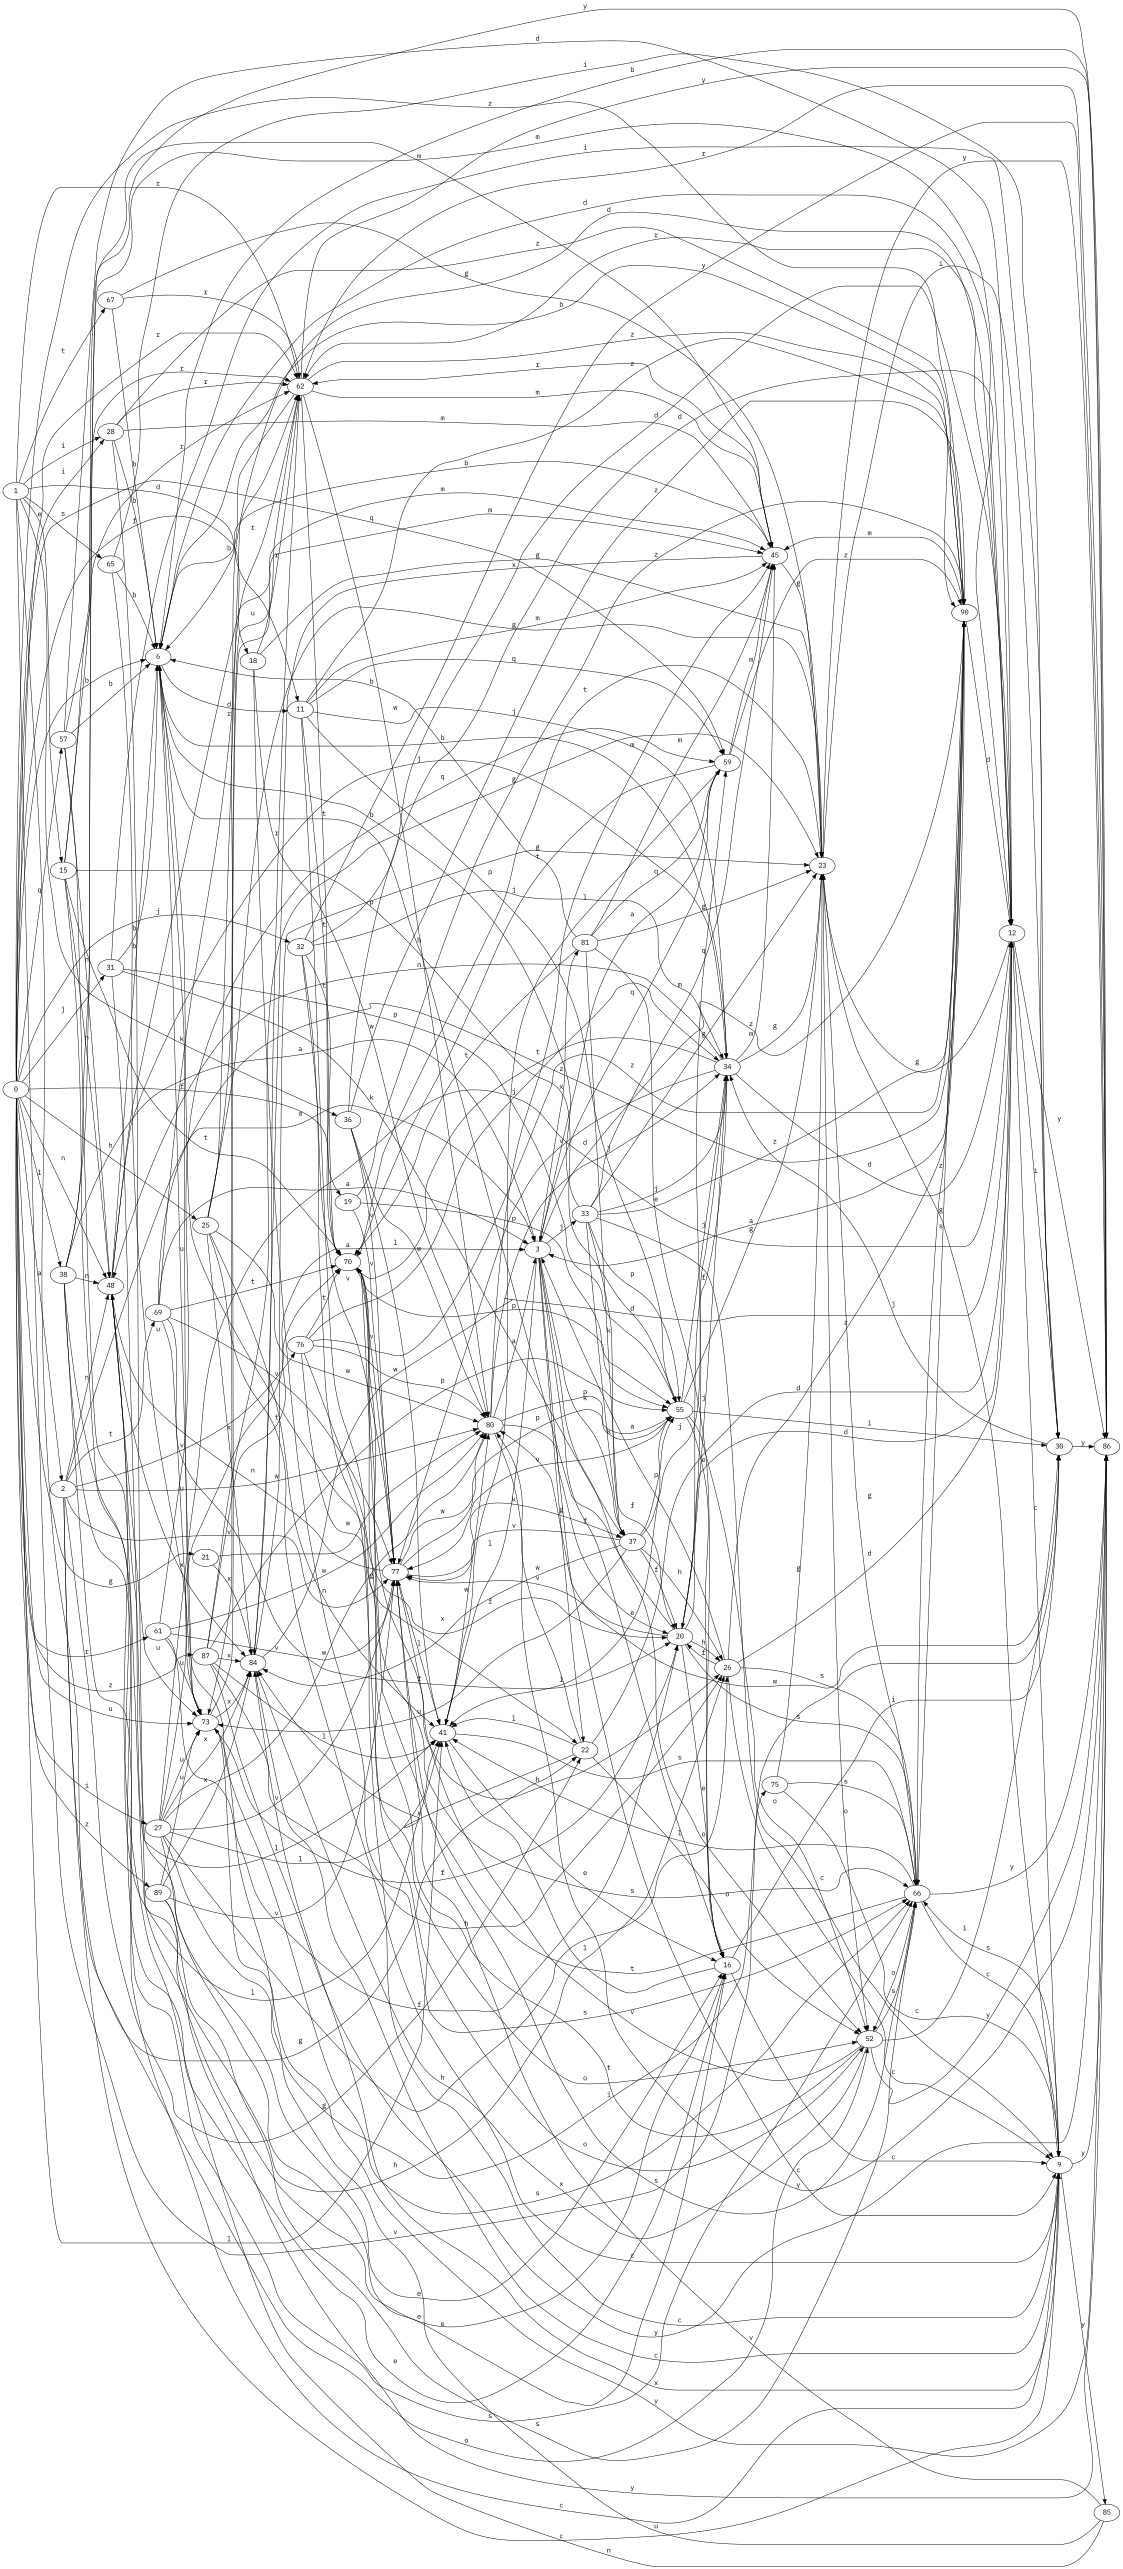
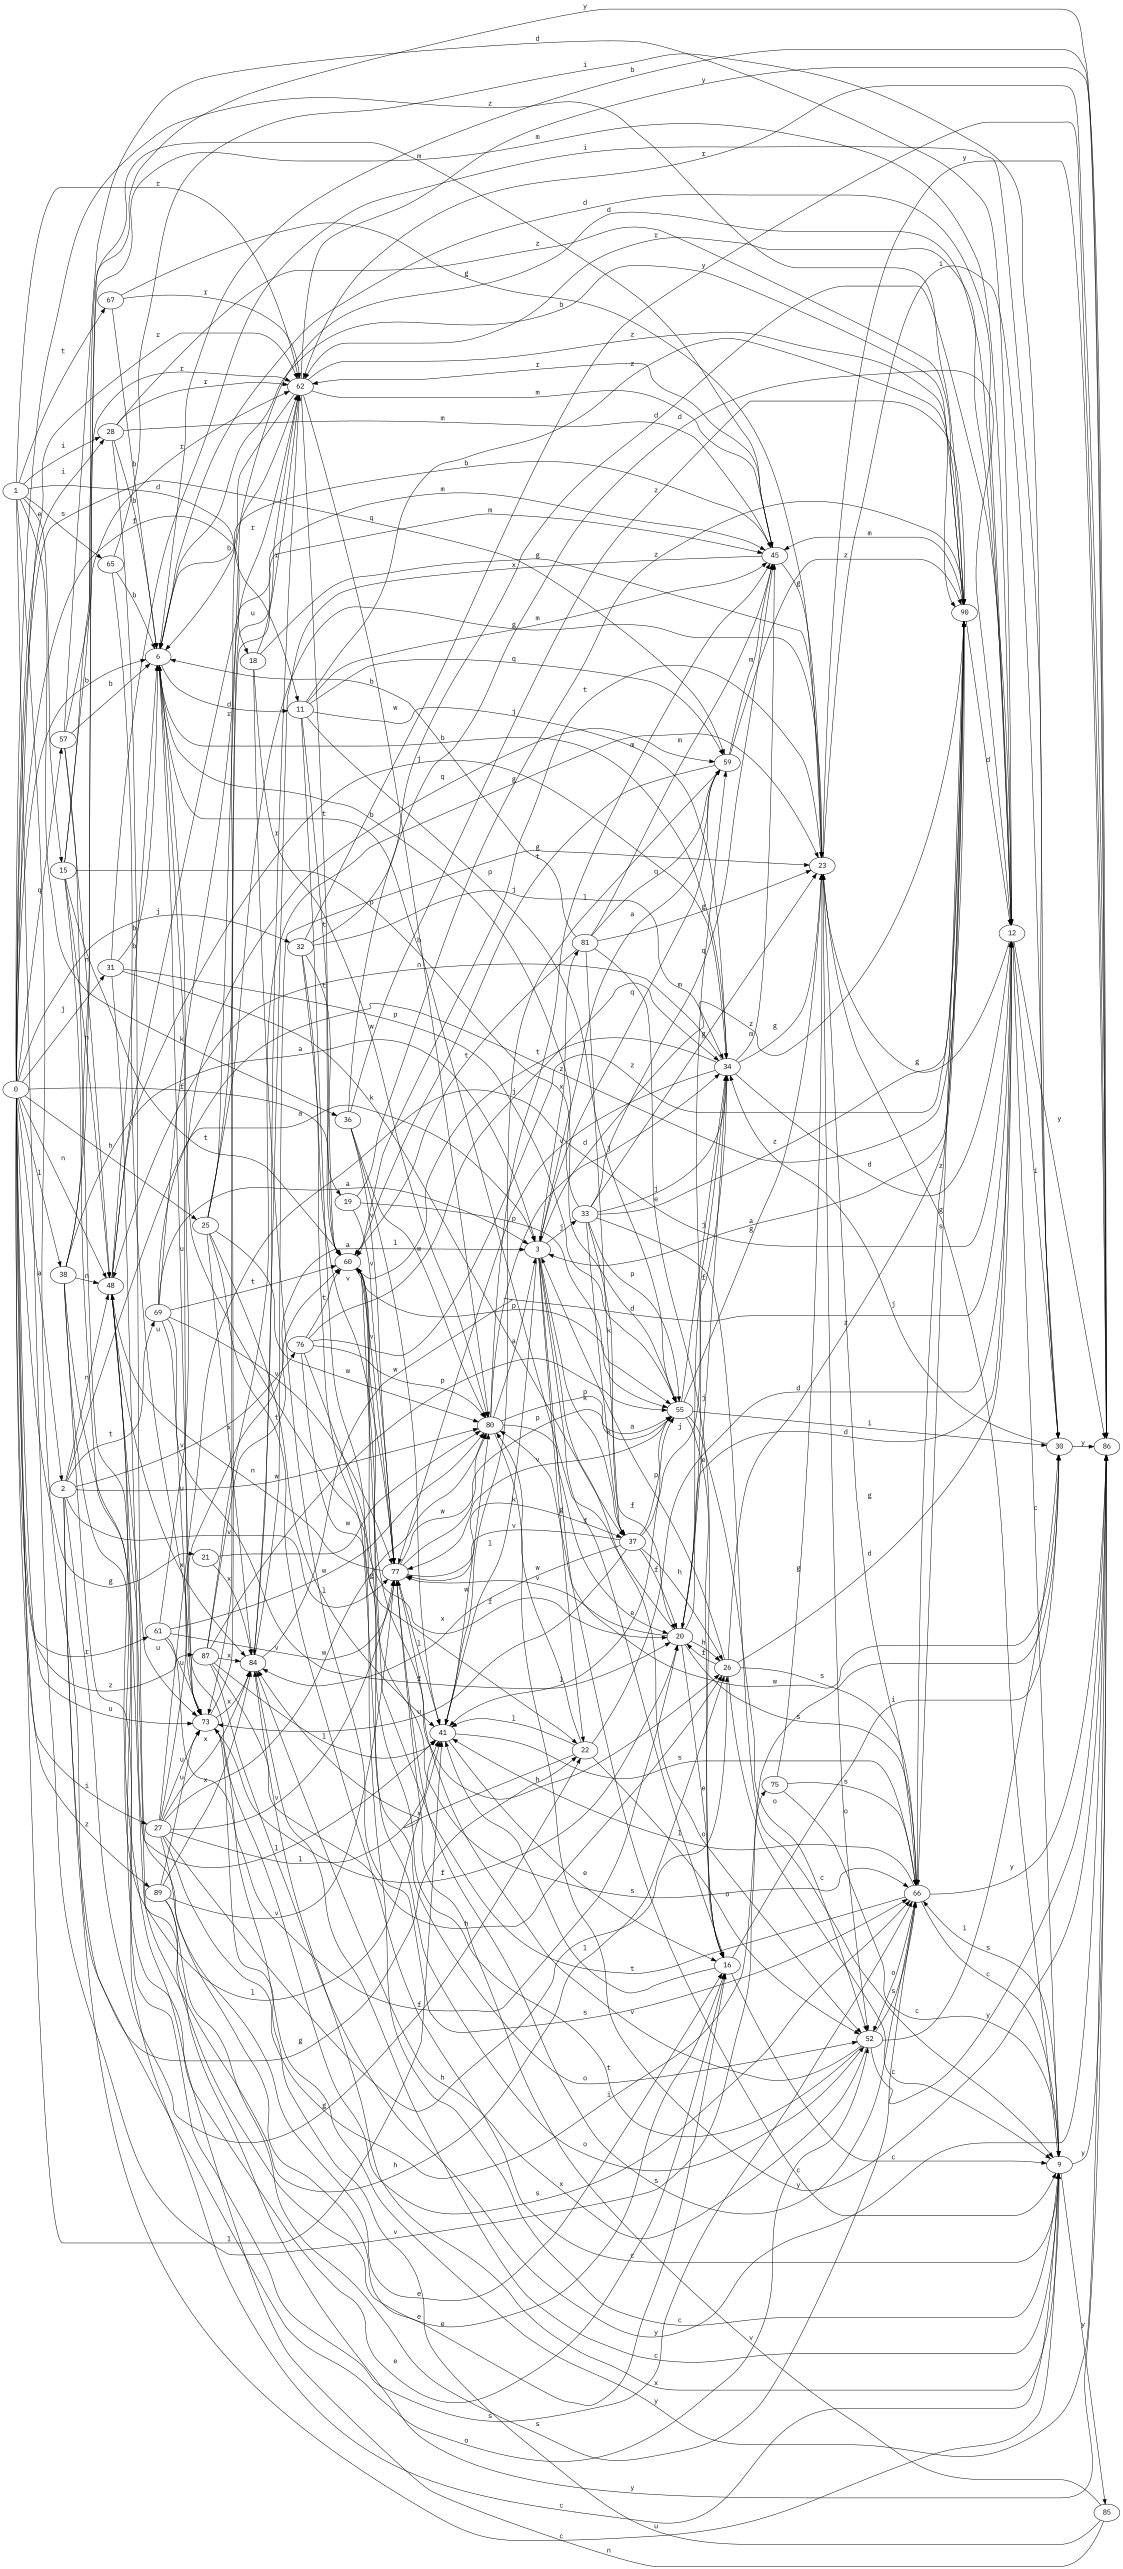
(348, 1262) -> (348, 1262)
(324, 1591) -> (324, 1591)
